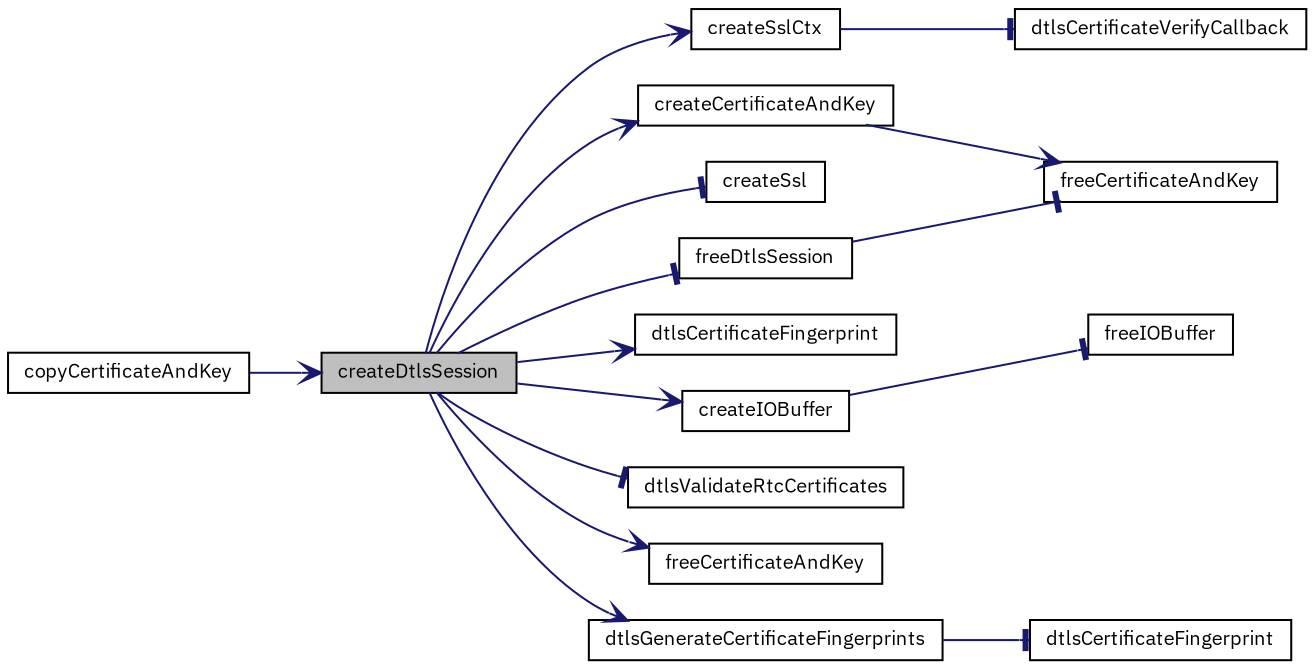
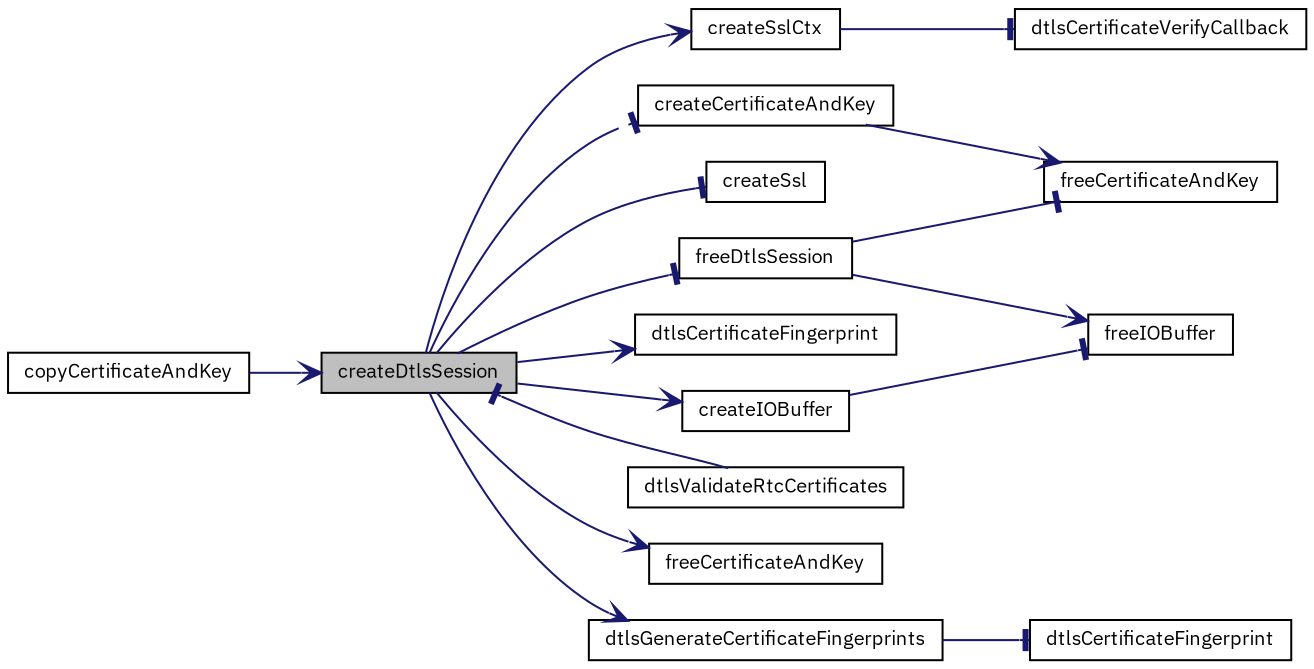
(506, 224) -> (506, 224)
none -> (960, 296)
(524, 441) -> (613, 438)
